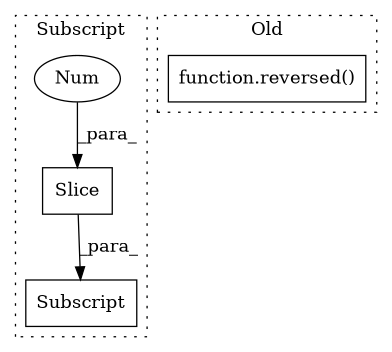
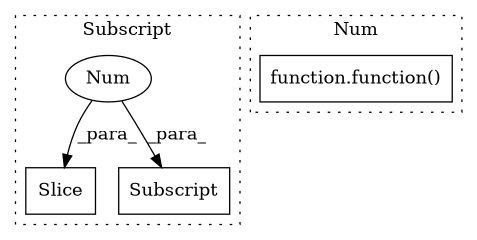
(267, 30) -> (356, 30)
(267, 79) -> (356, 79)
(79, 241) -> (139, 128)
